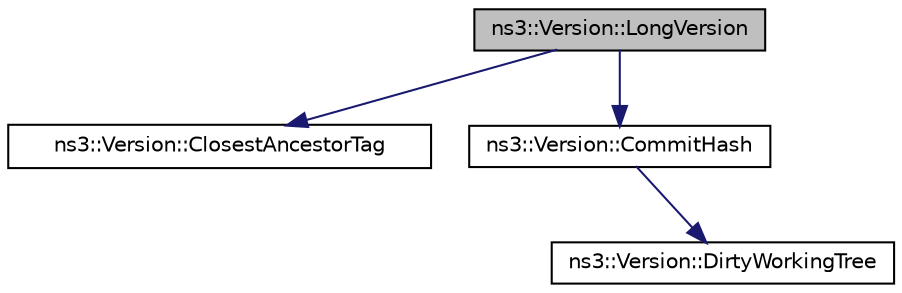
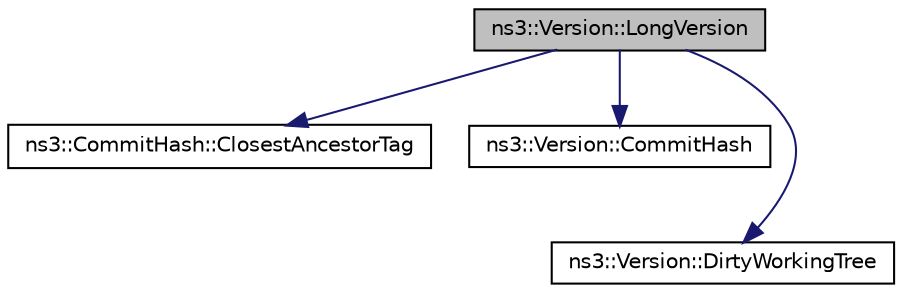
(220, 146) -> (220, 146)
(664, 197) -> (785, 119)
